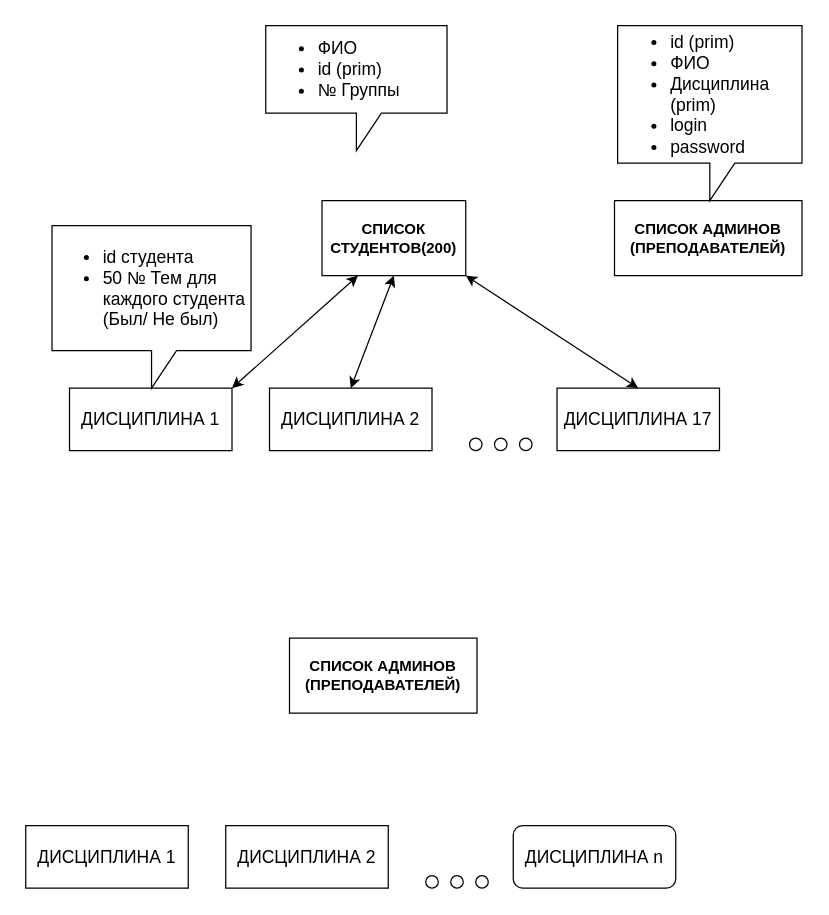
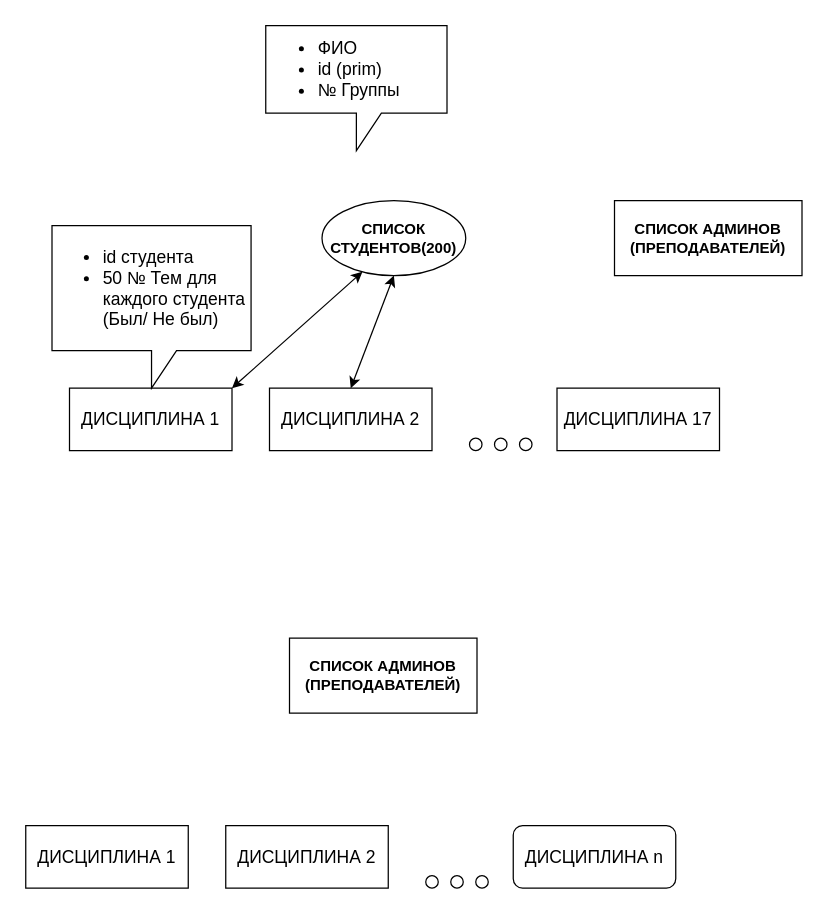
(710, 113) -> none
(394, 238) -> (394, 238)
(552, 332) -> none
